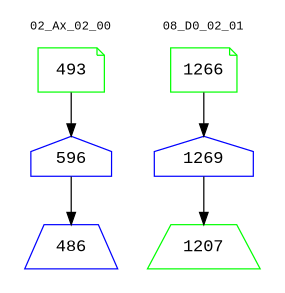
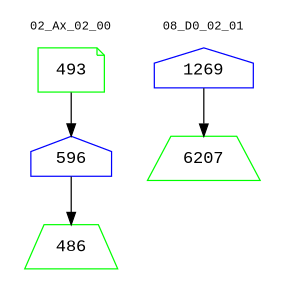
(204, 70) -> none
(71, 247) -> (71, 247)
(204, 247) -> (204, 158)
